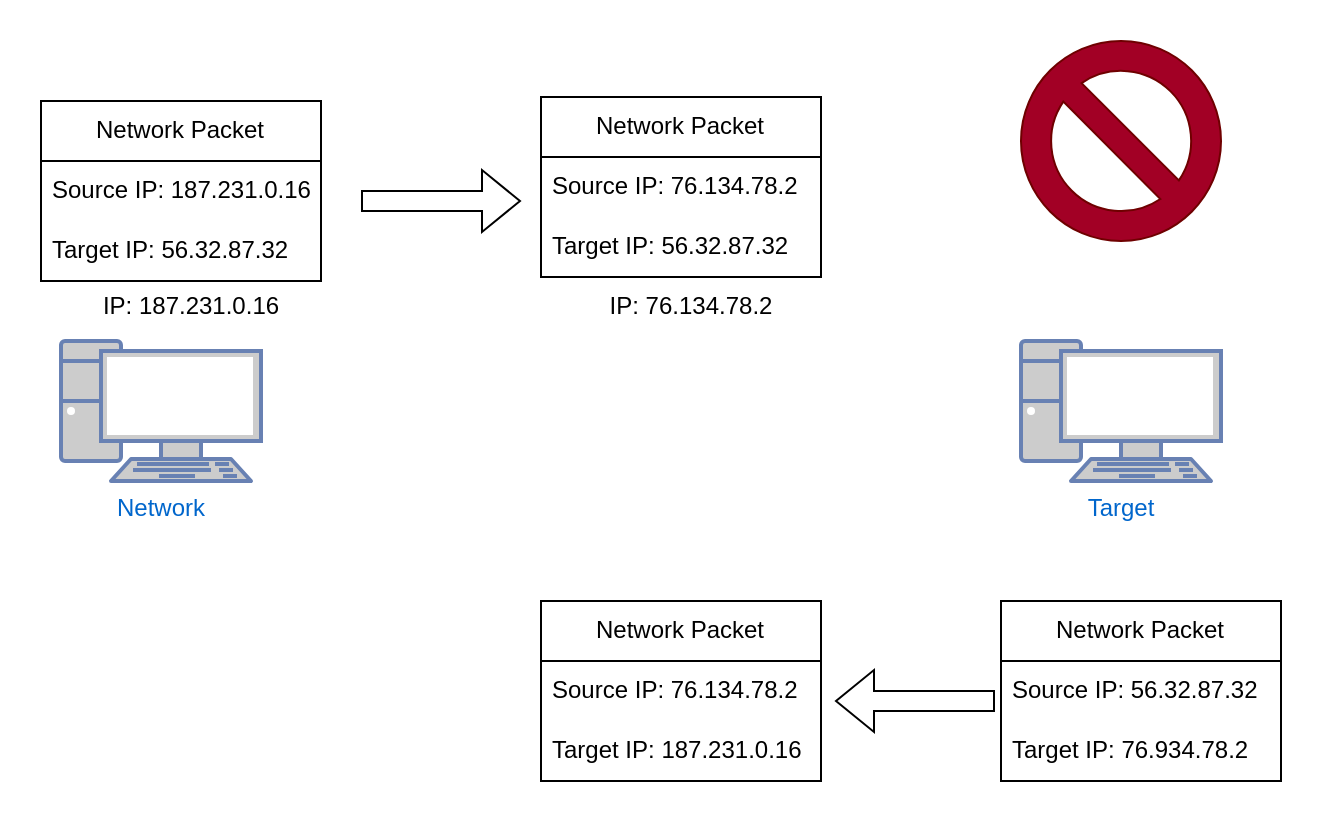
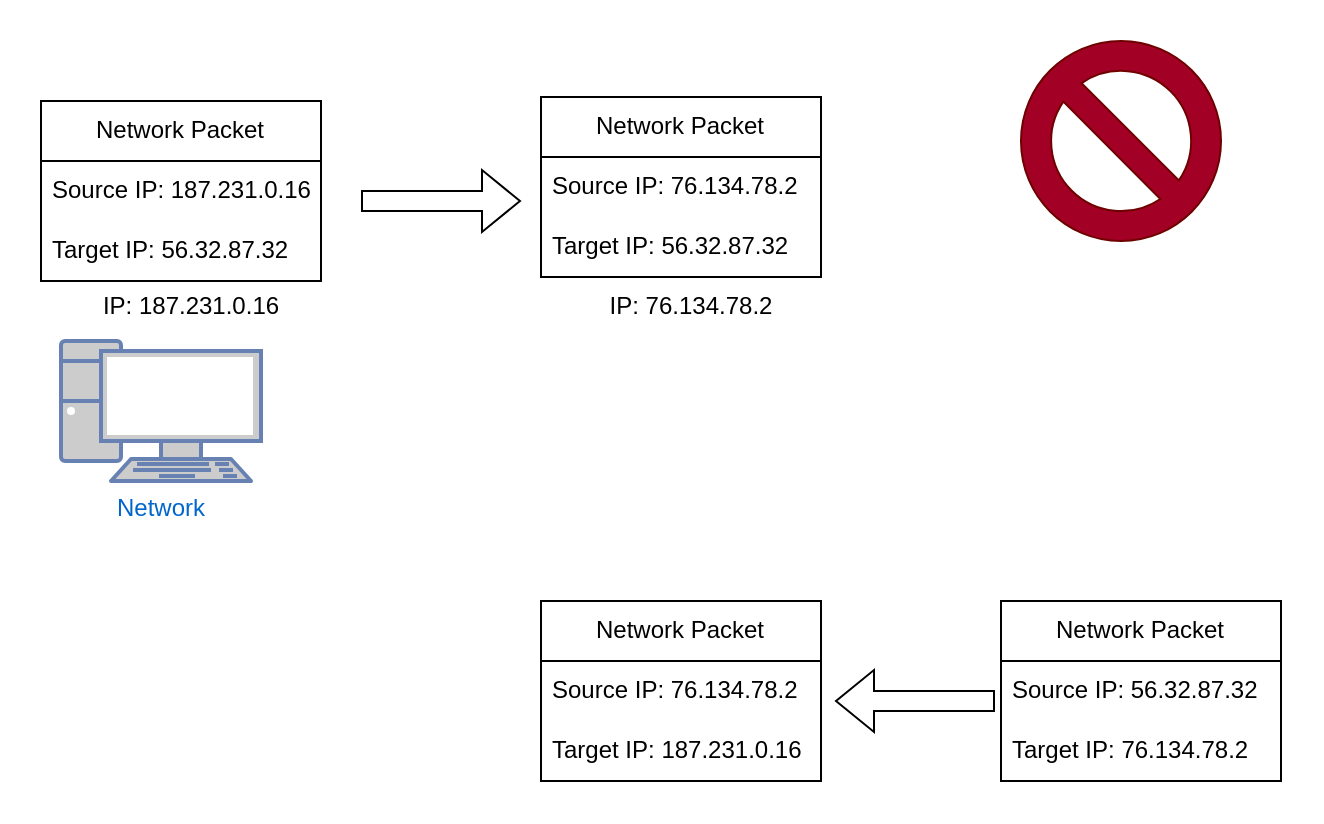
(1121, 411) -> none
(1142, 751) -> (1142, 751)
